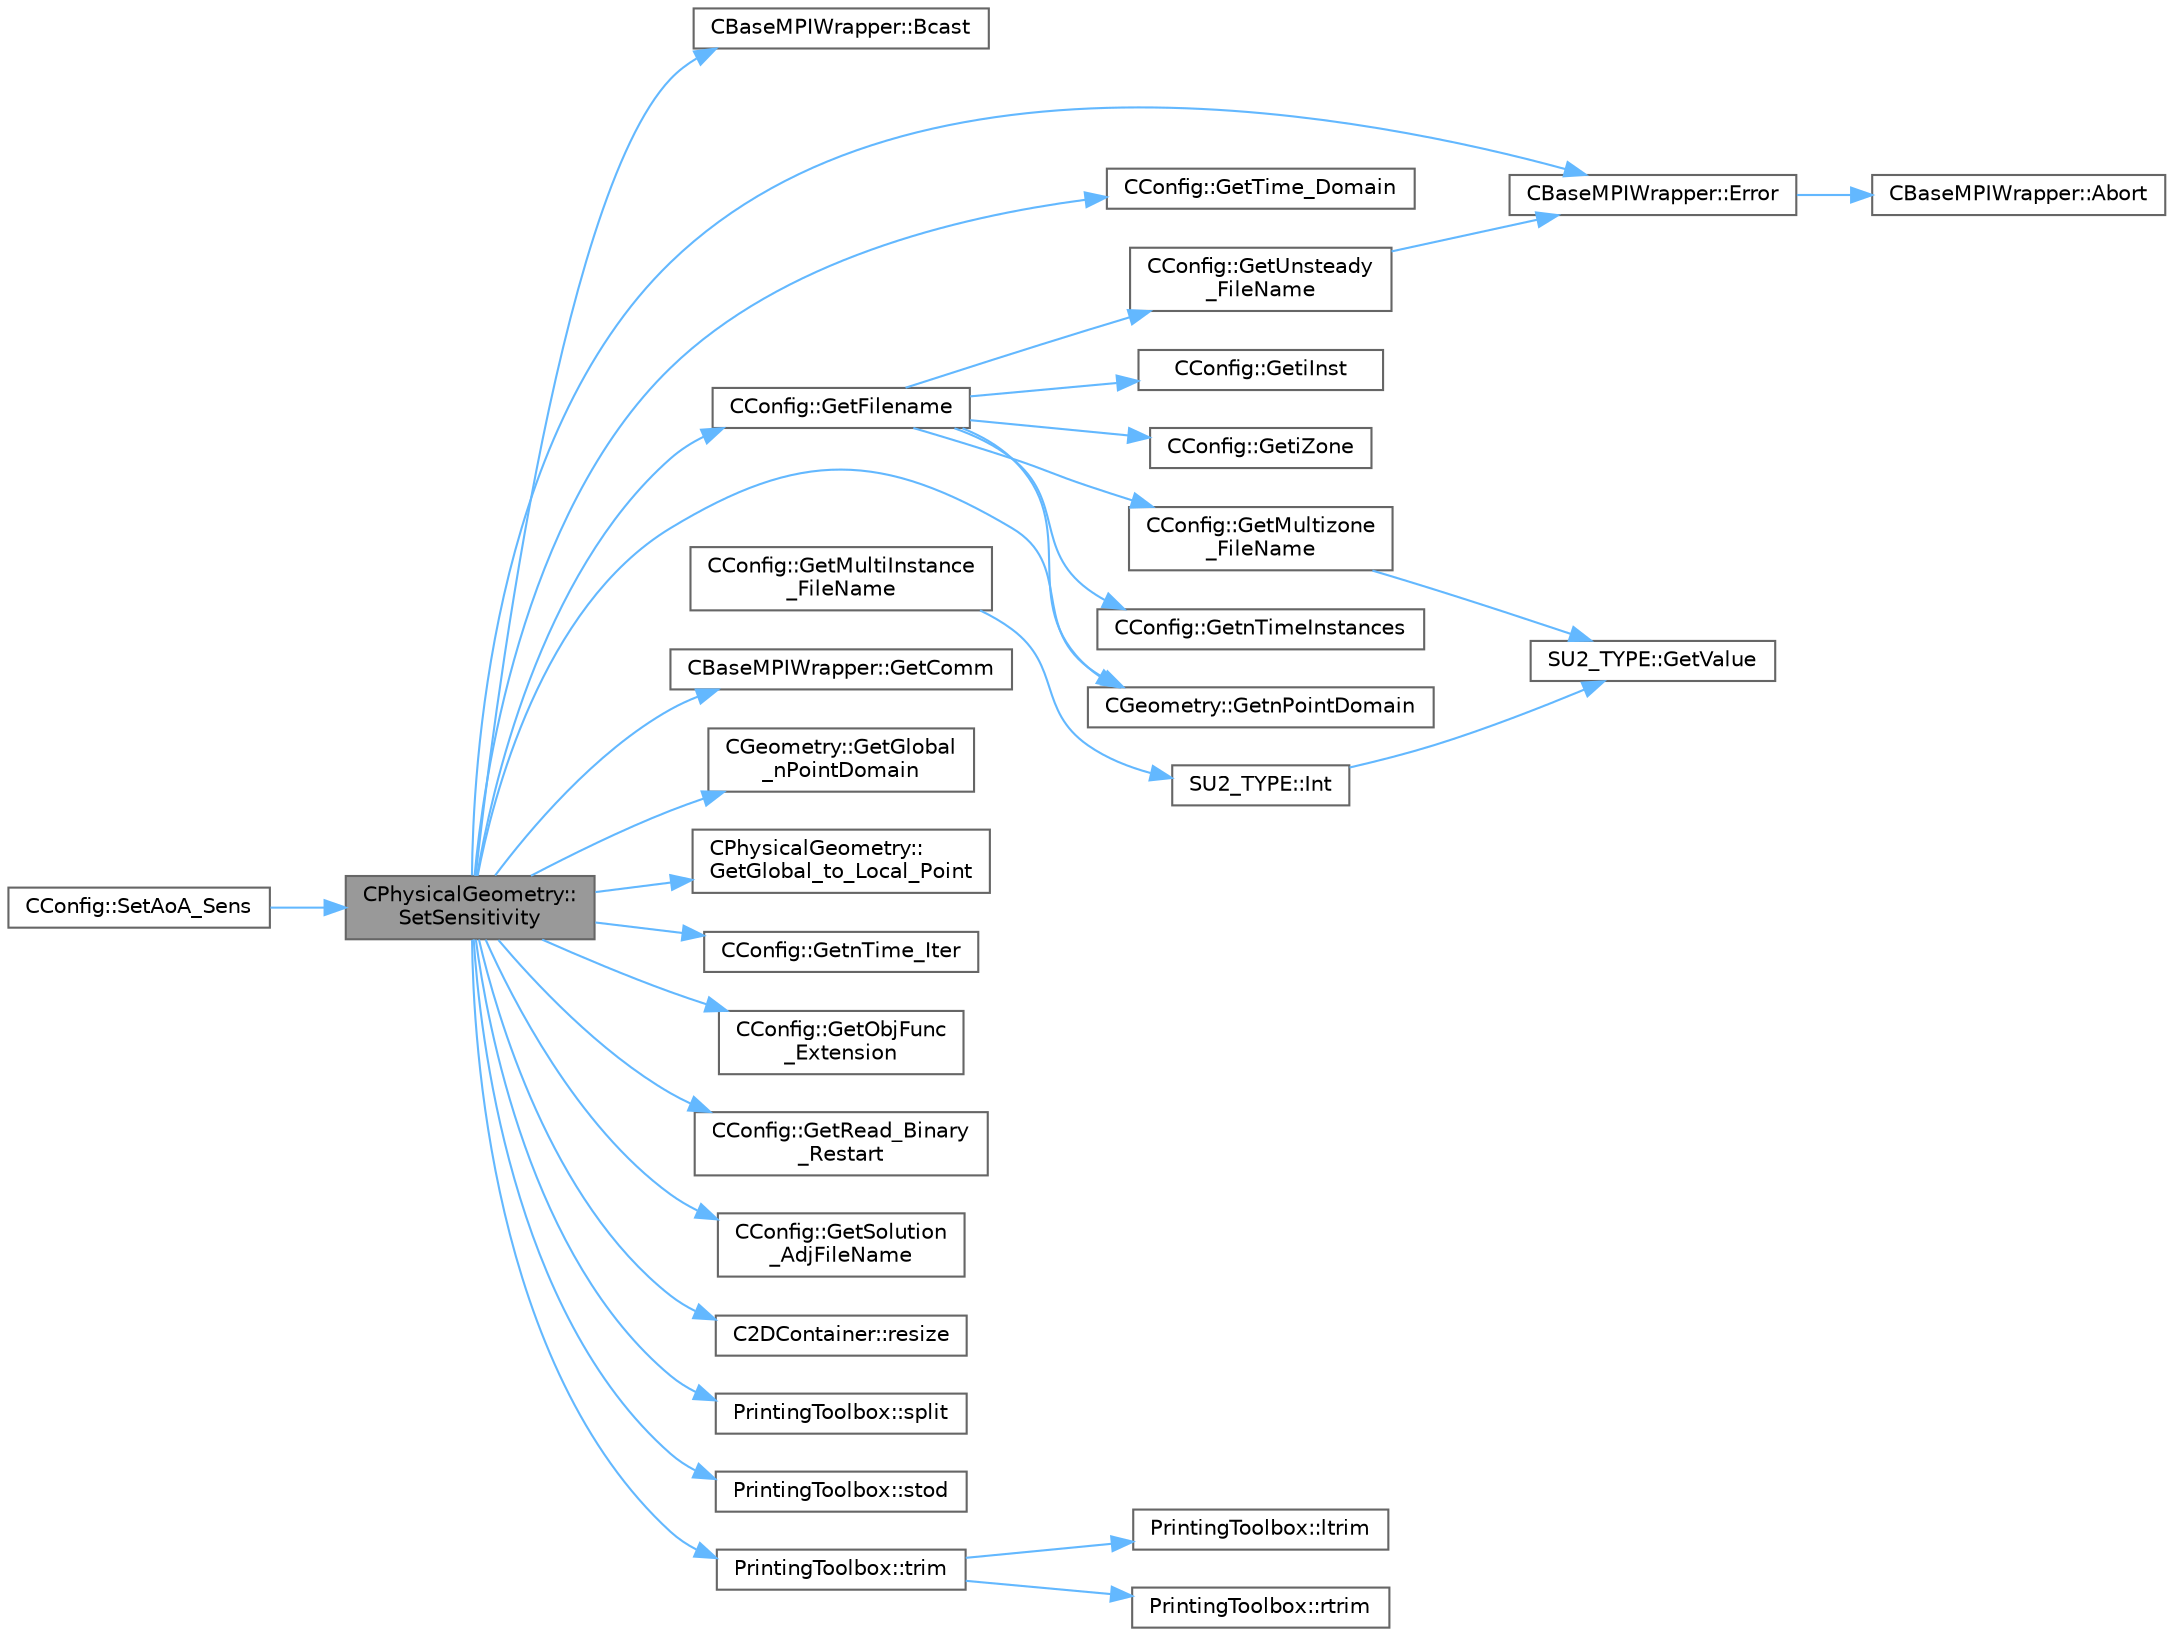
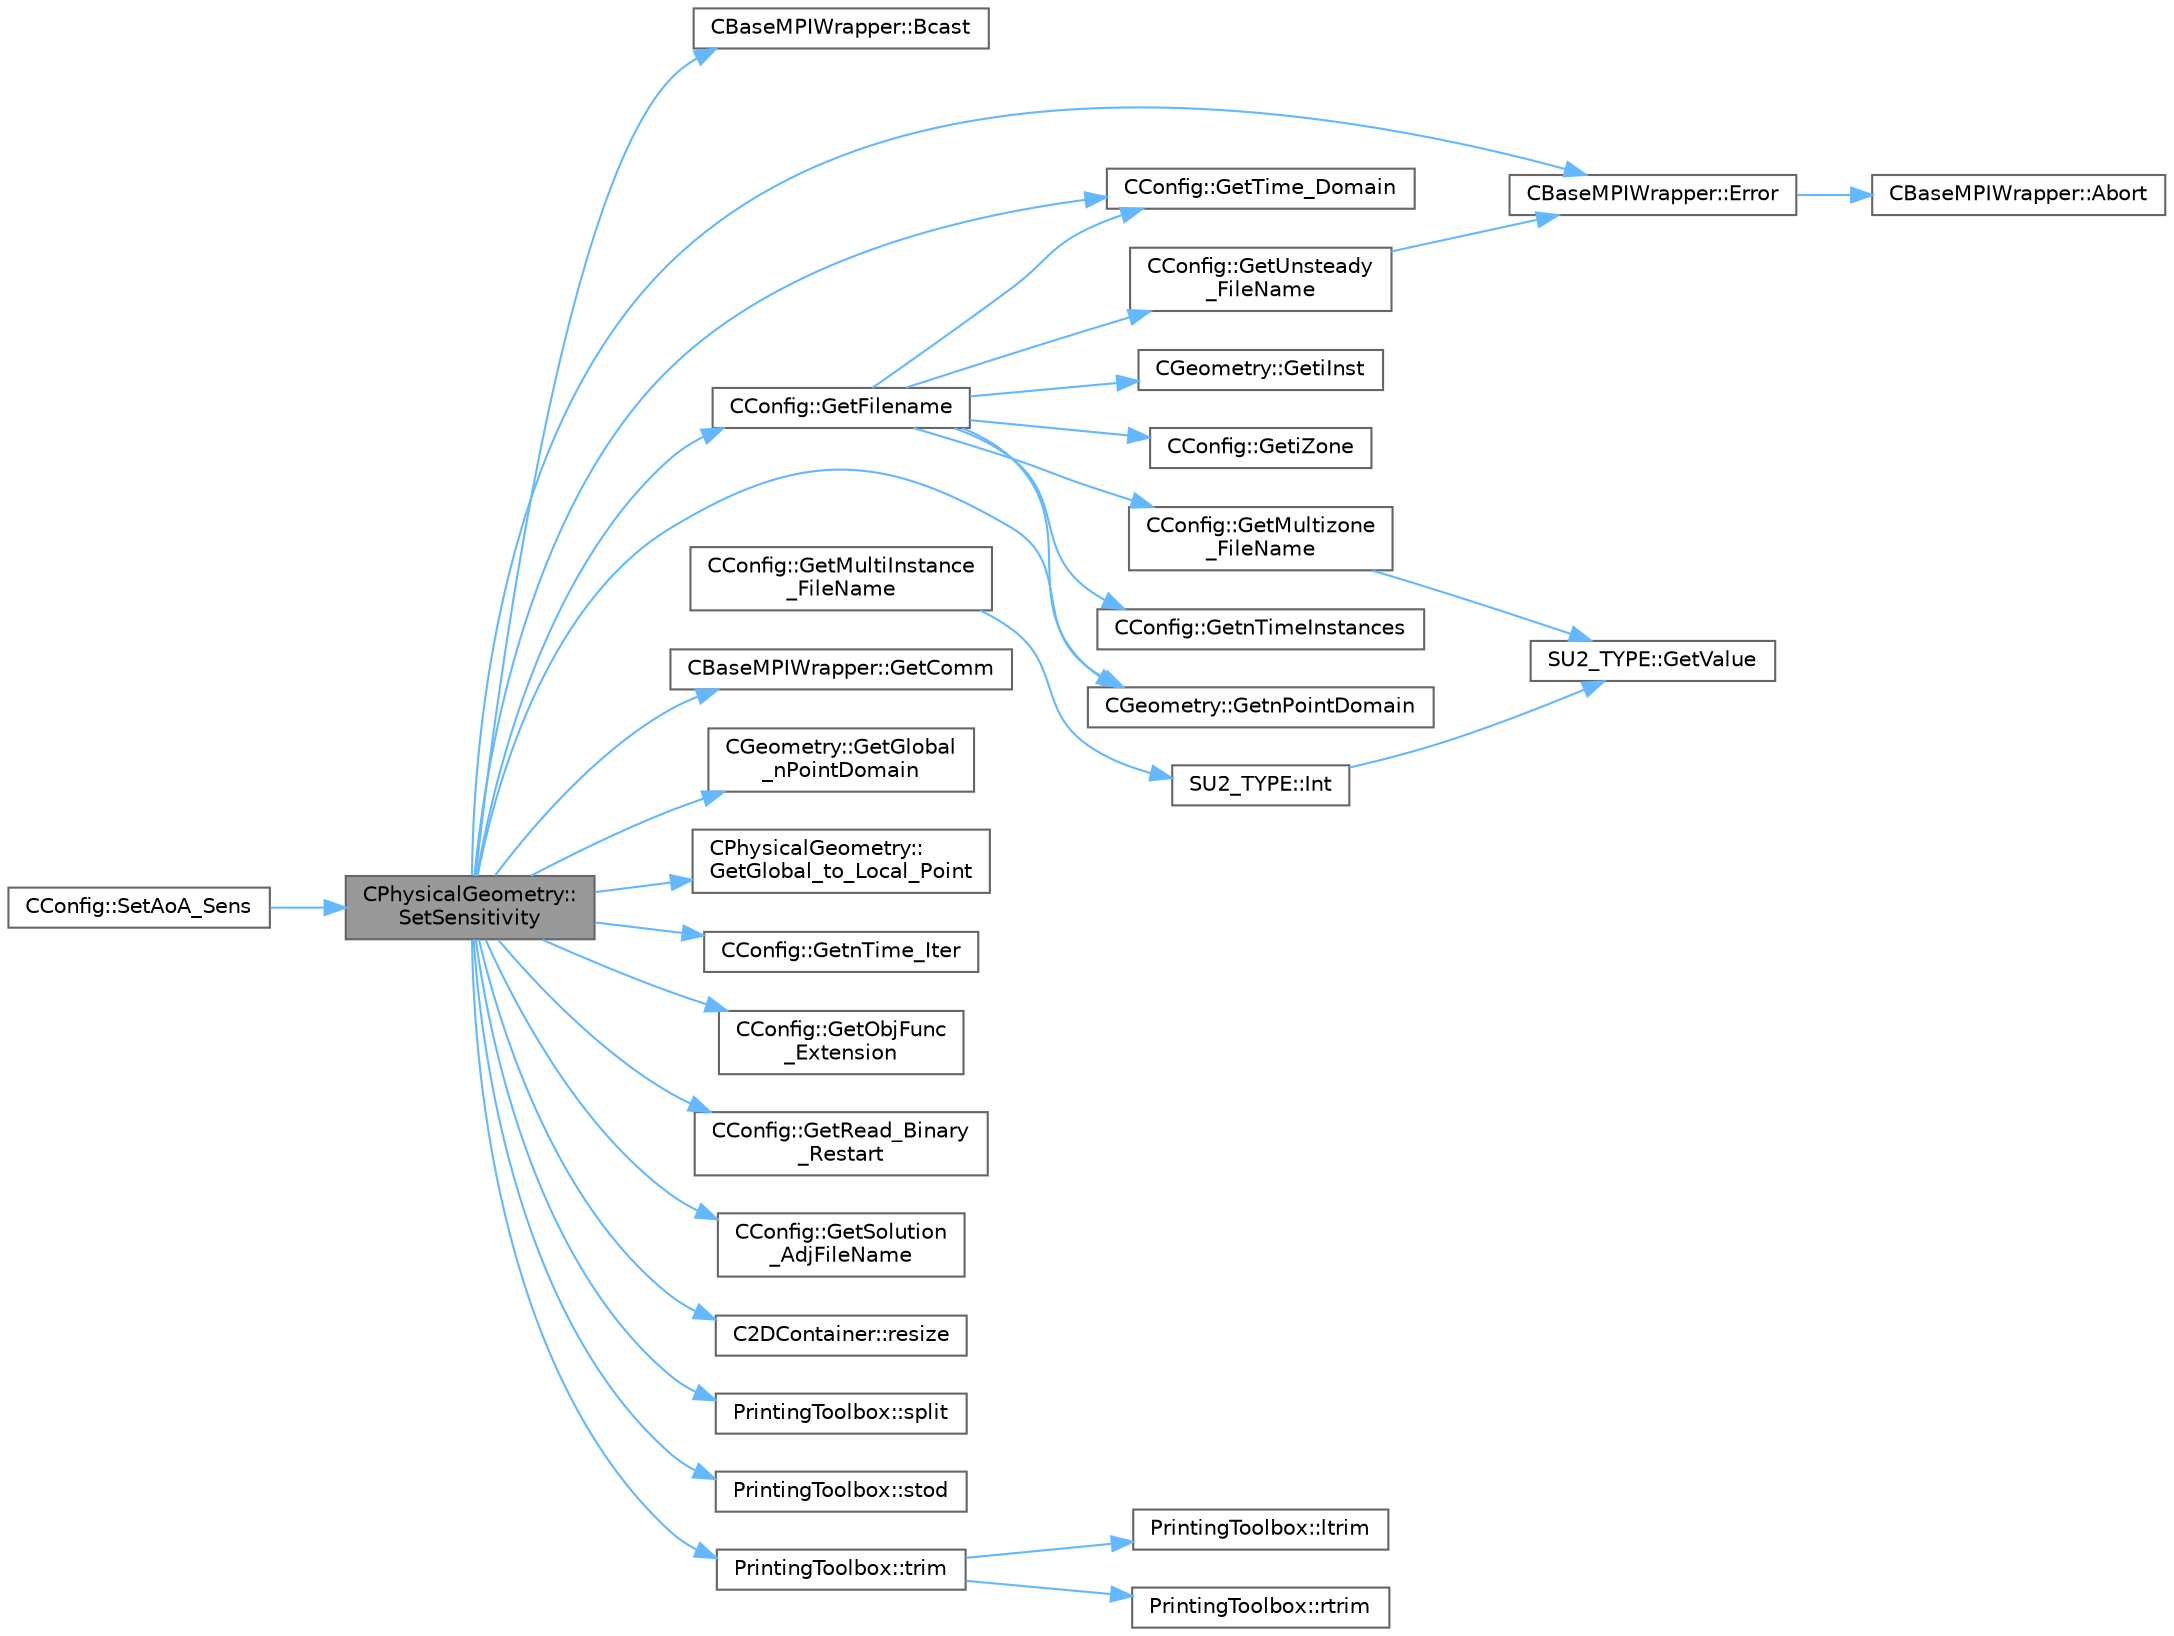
none -> (996, 299)
(1261, 370) -> (1261, 370)
